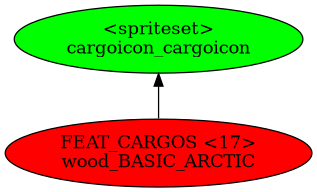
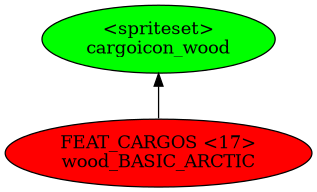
(159, 39) -> (159, 39)
